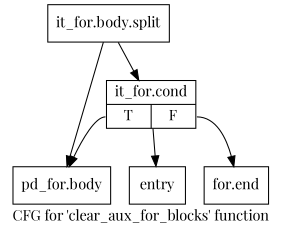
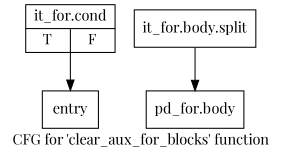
(126, 57) -> none
(86, 134) -> none
(236, 185) -> none
